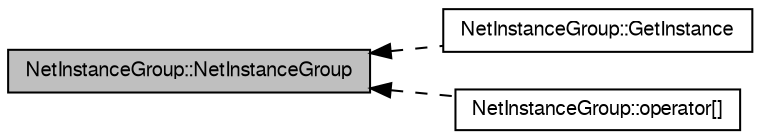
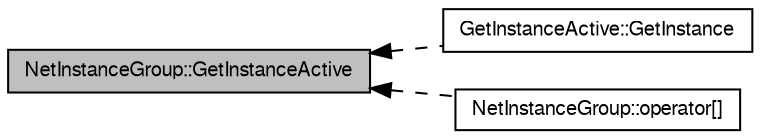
(598, 30) -> (598, 30)
(189, 71) -> (189, 71)
